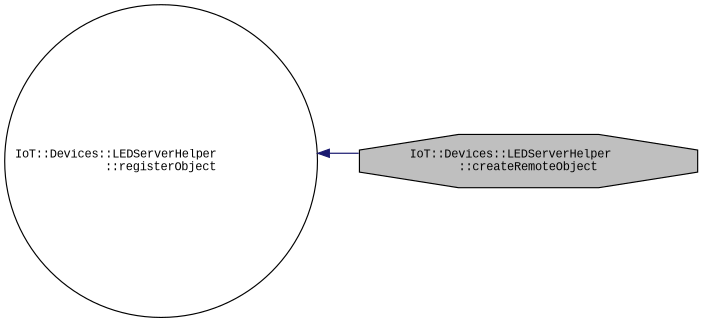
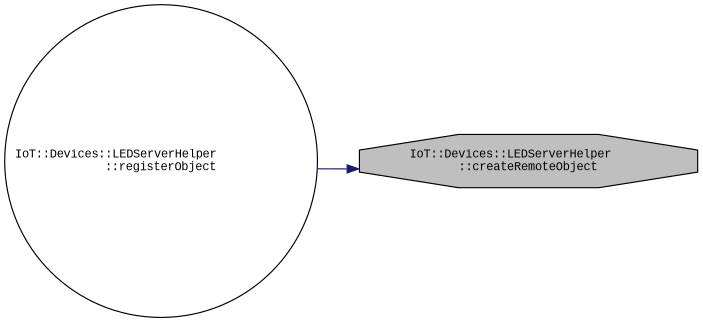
(344, 153) -> (332, 169)
